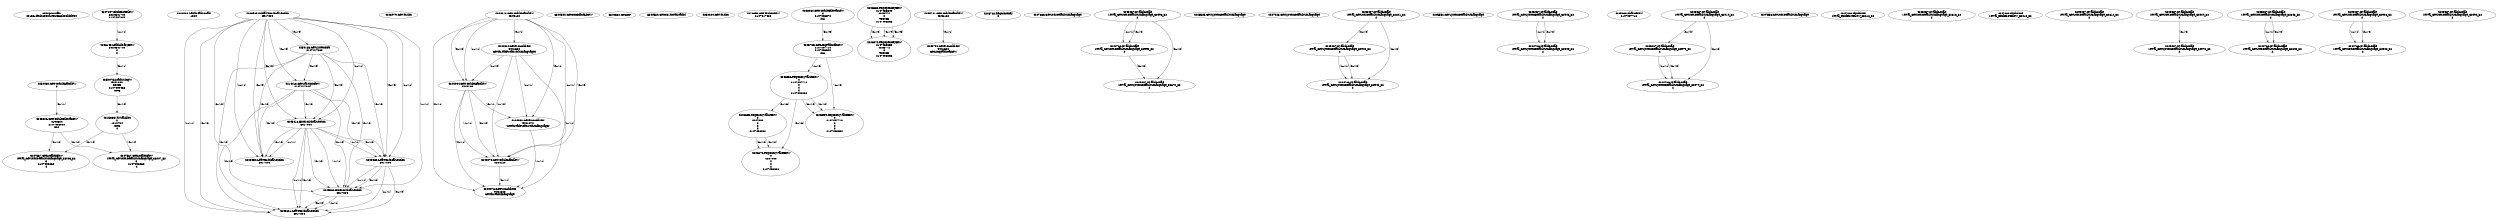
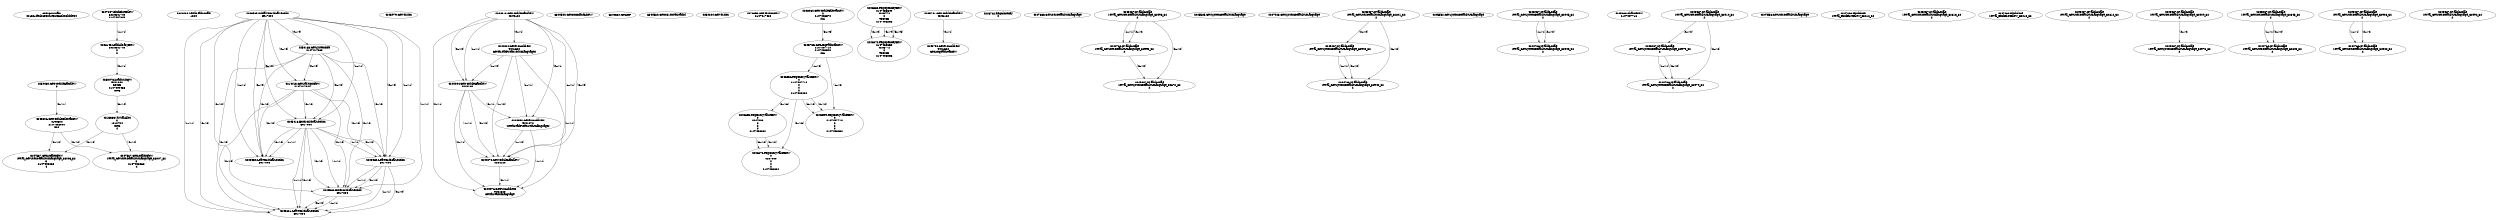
none -> (514, 143)
